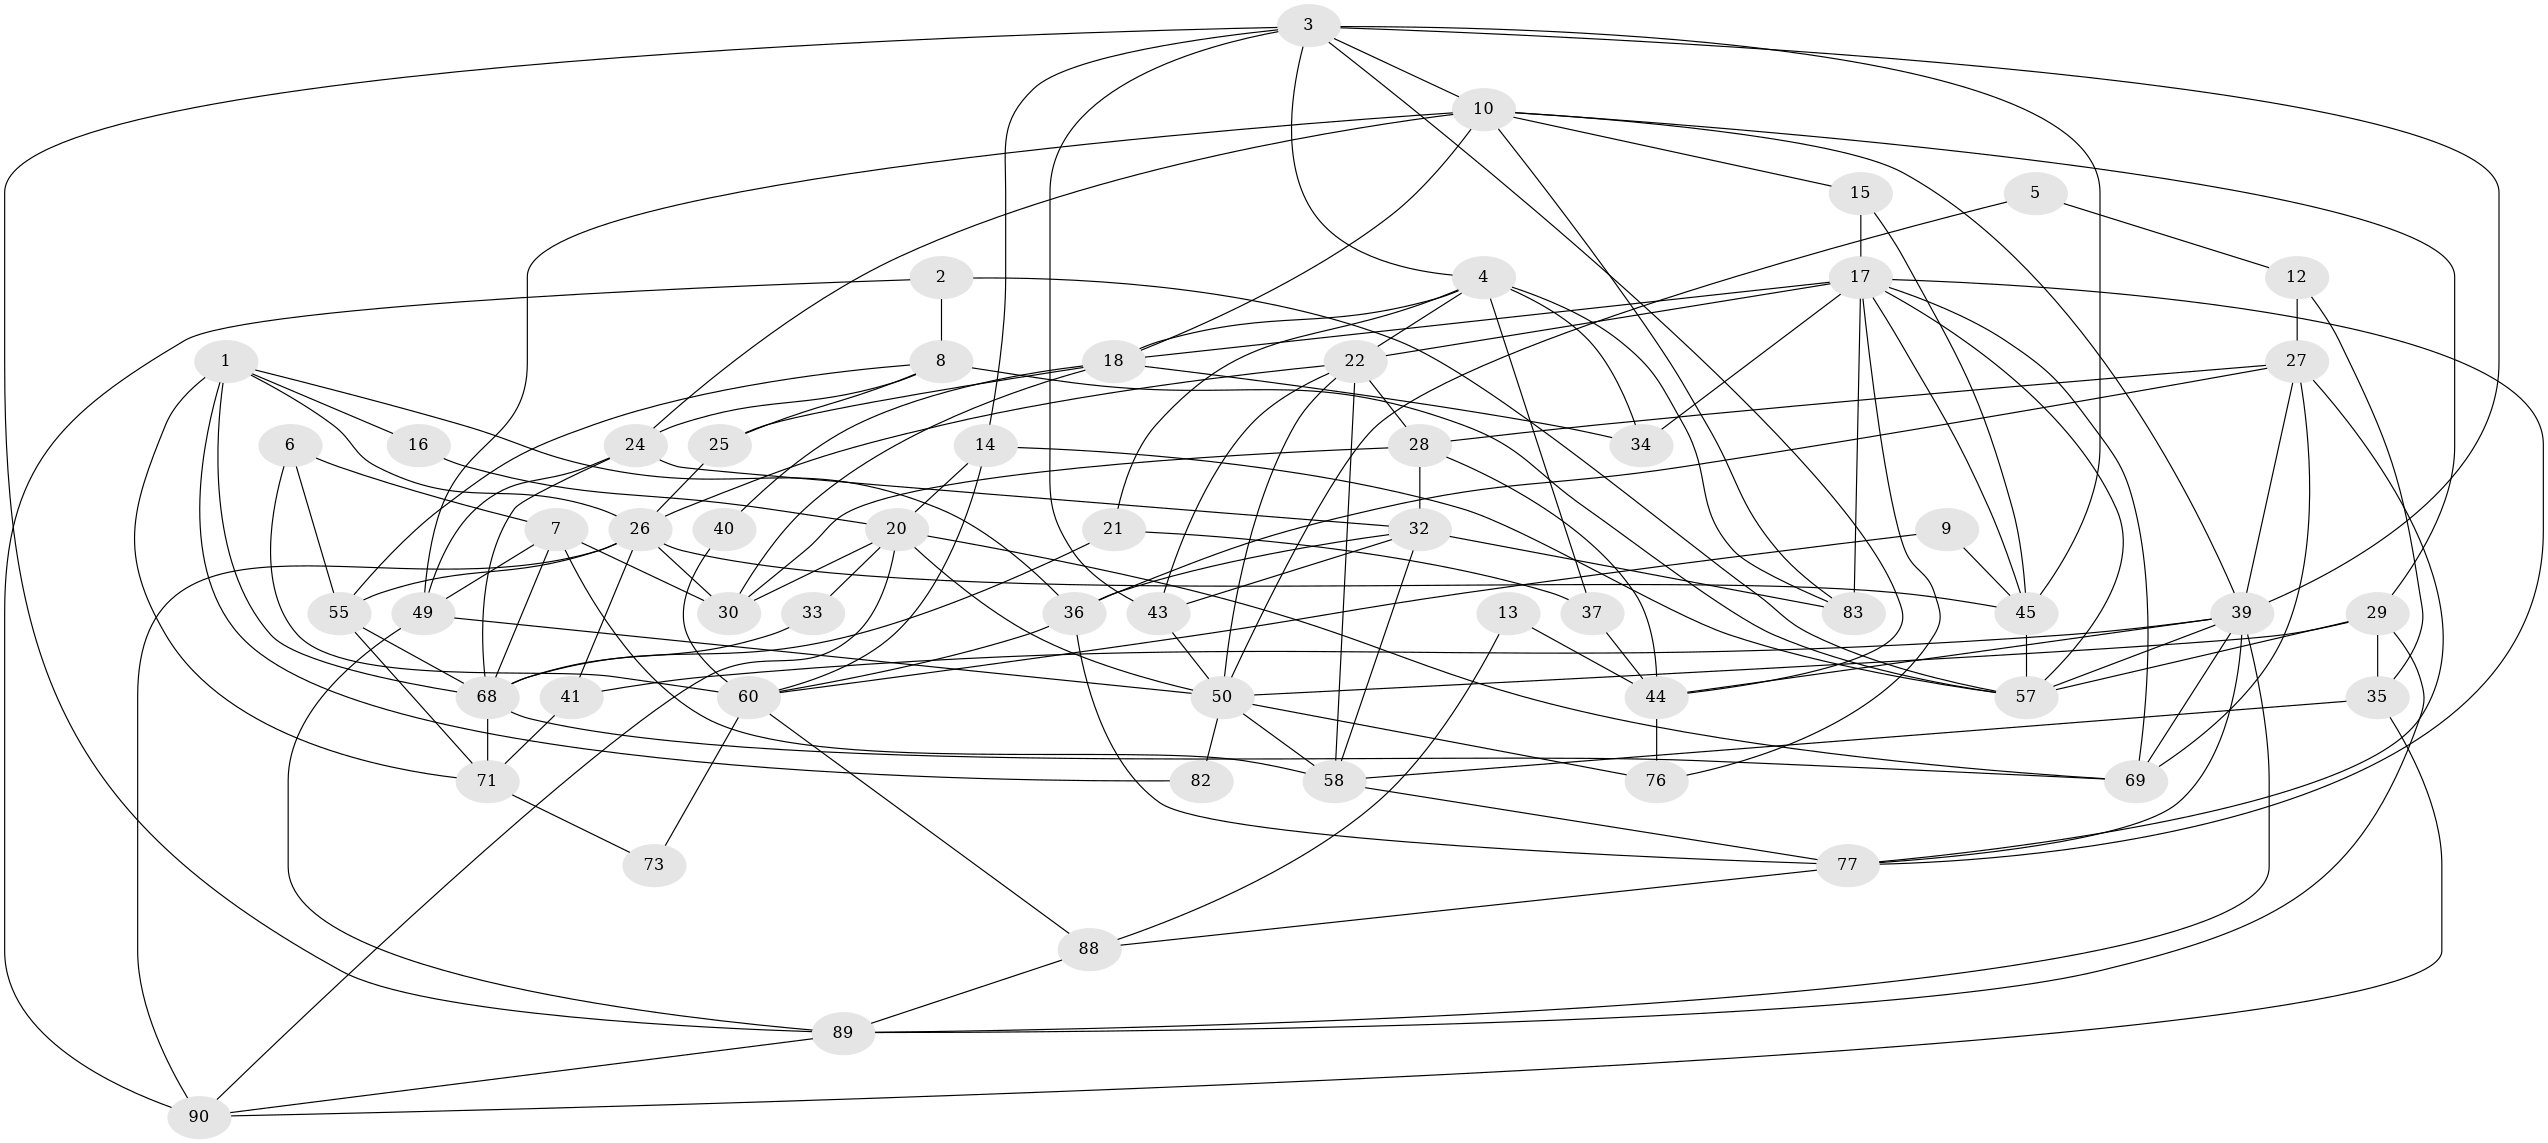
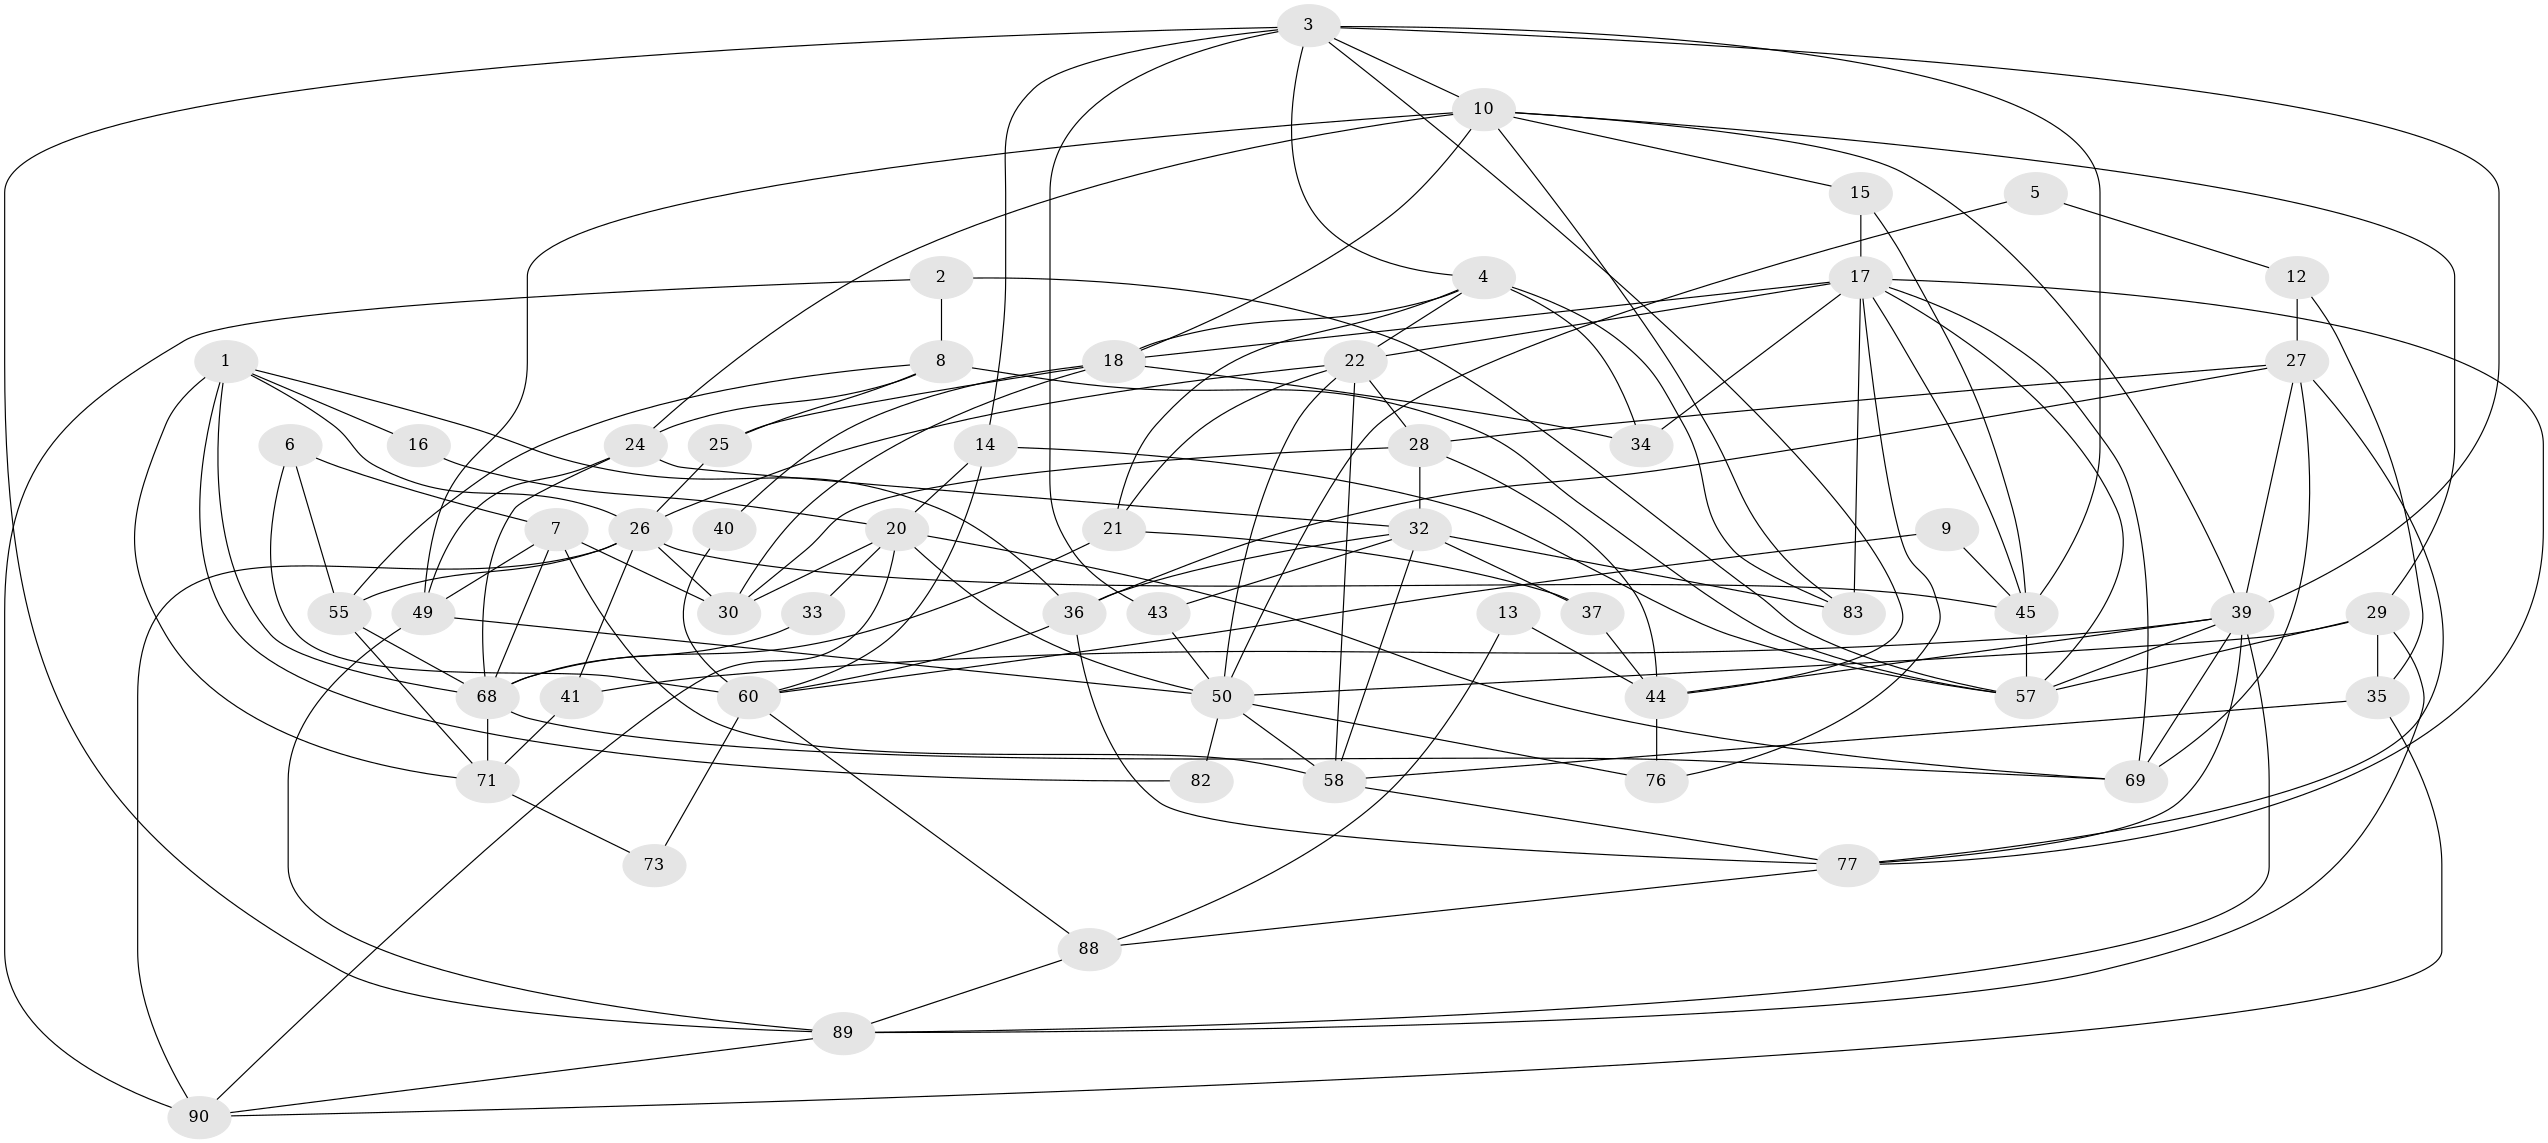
(1538, 446) -> (1506, 572)
(1214, 475) -> (1213, 421)
